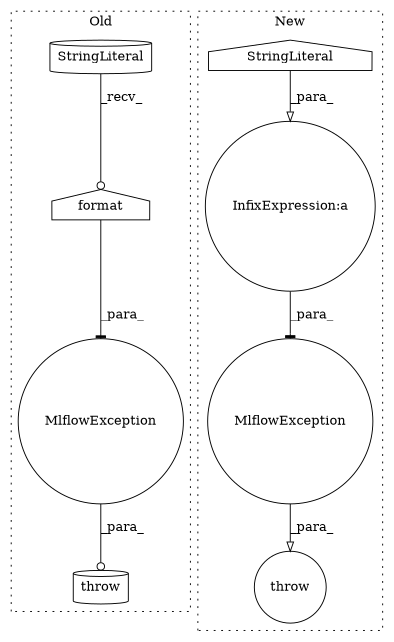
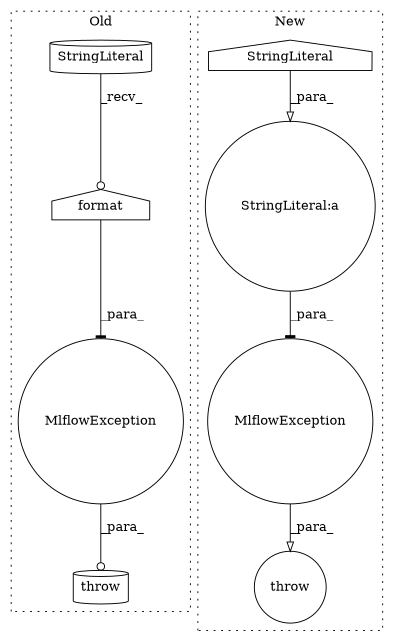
(290, 206) -> (290, 206)
